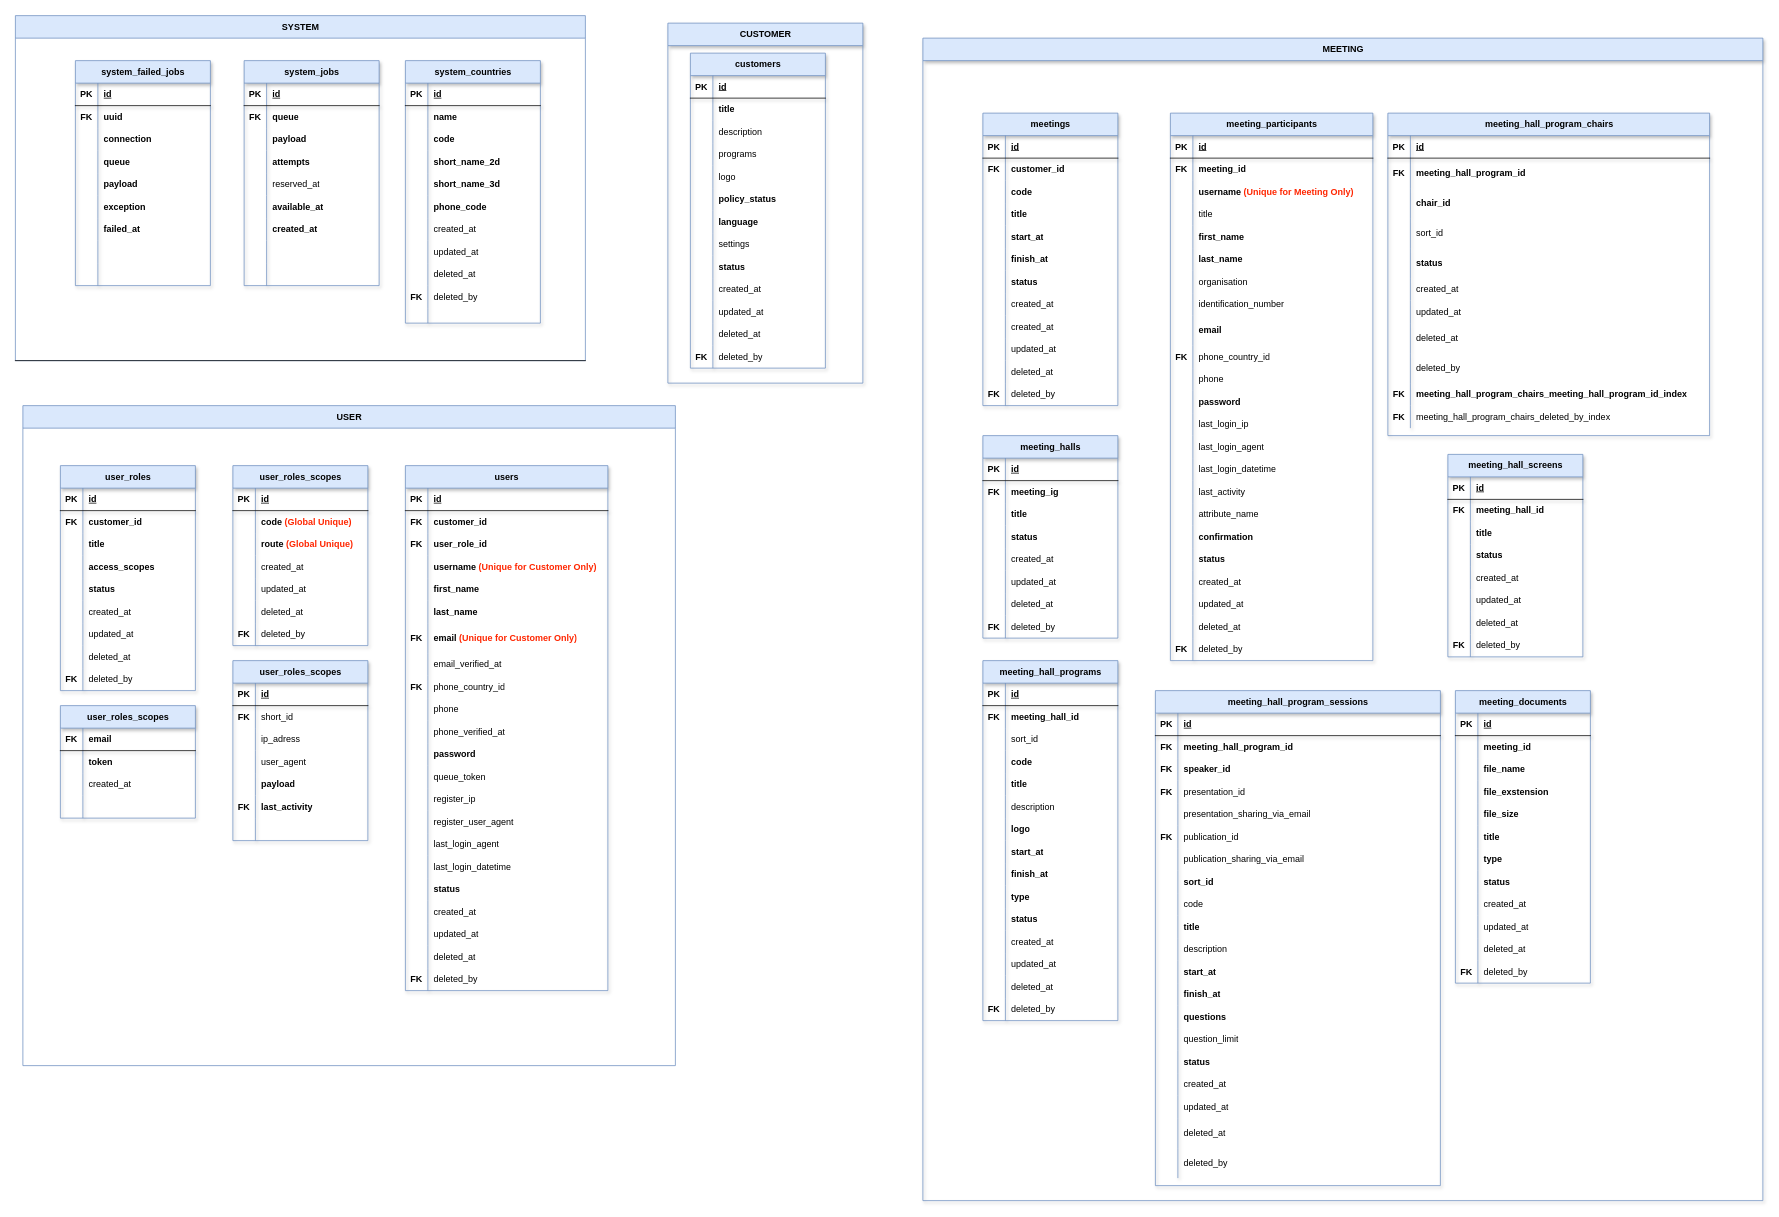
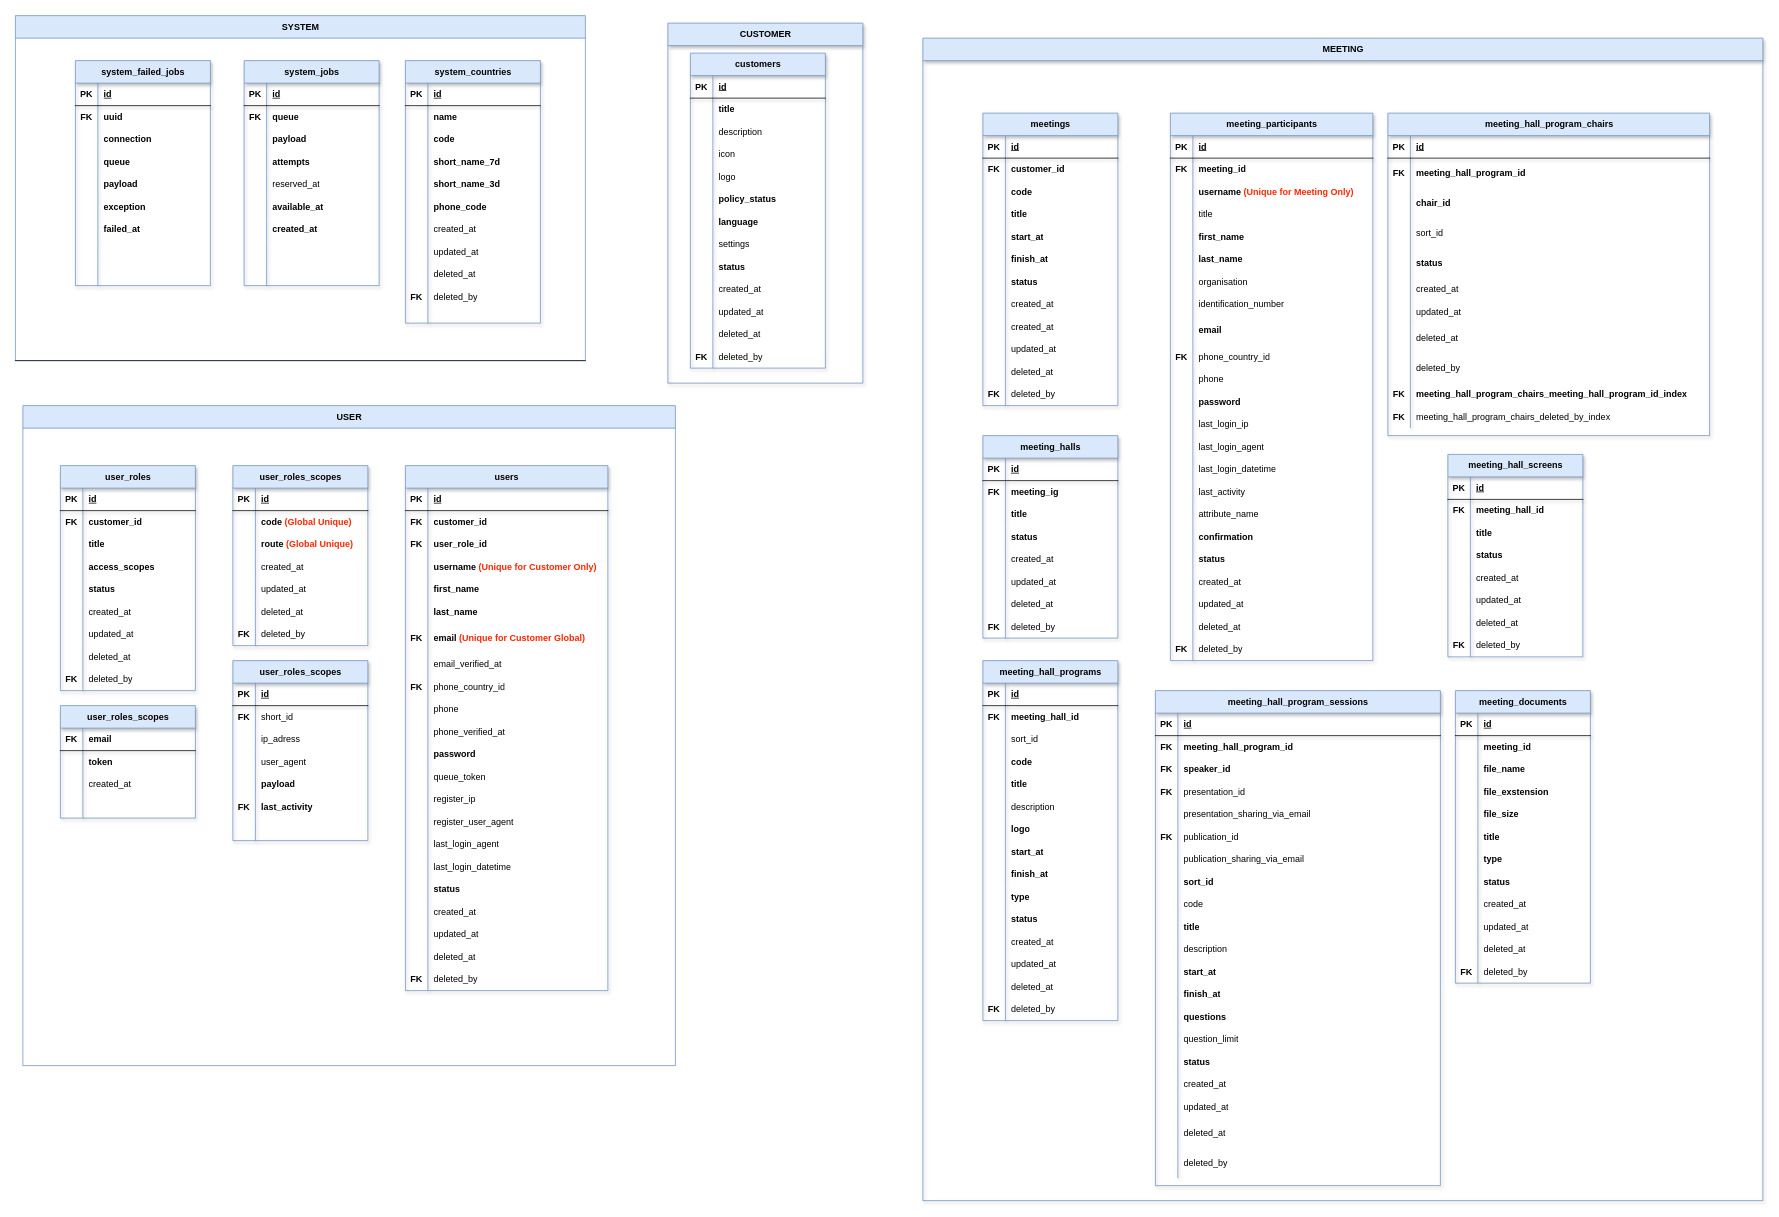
(739, 154) -> (728, 154)
(467, 162) -> (467, 162)
(506, 638) -> (510, 638)
